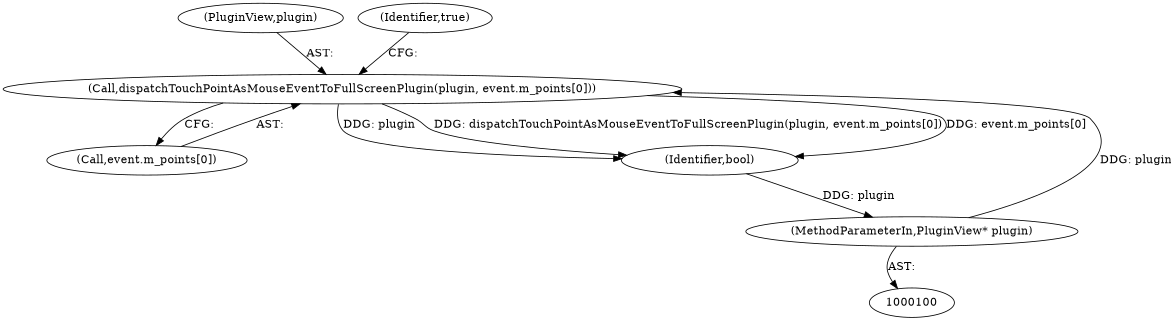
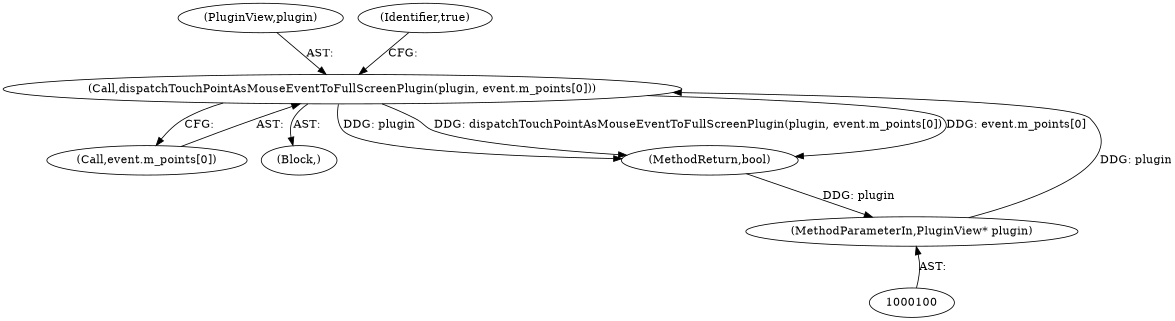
none -> (299, 160)
(710, 160) -> (710, 160)
(887, 264) -> (919, 271)
